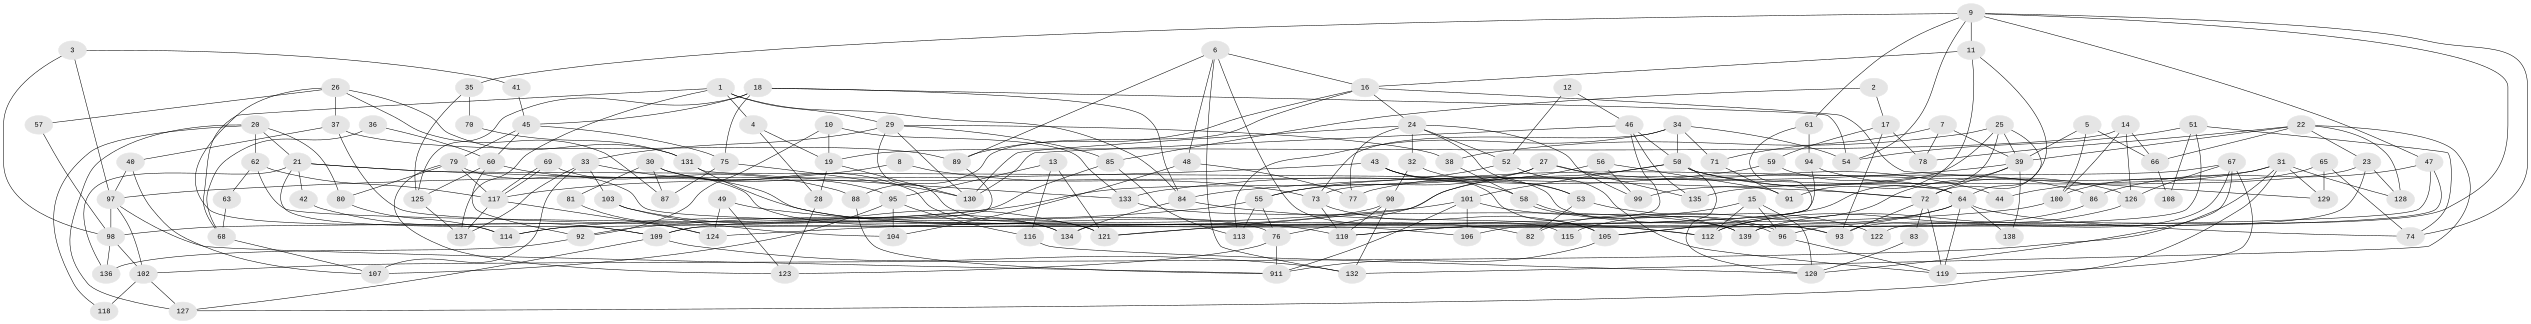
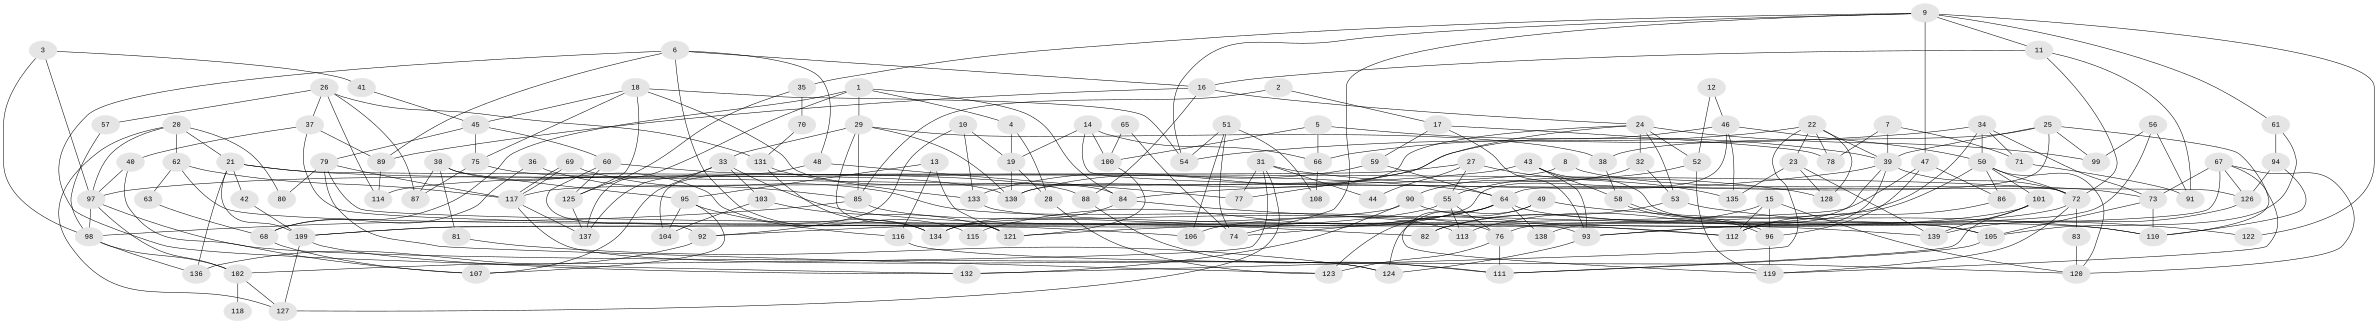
(434, 140) -> (693, 187)
(82, 160) -> (118, 148)
(2324, 199) -> none
(423, 219) -> none
(1091, 223) -> (1519, 255)
(1276, 274) -> (1500, 274)
